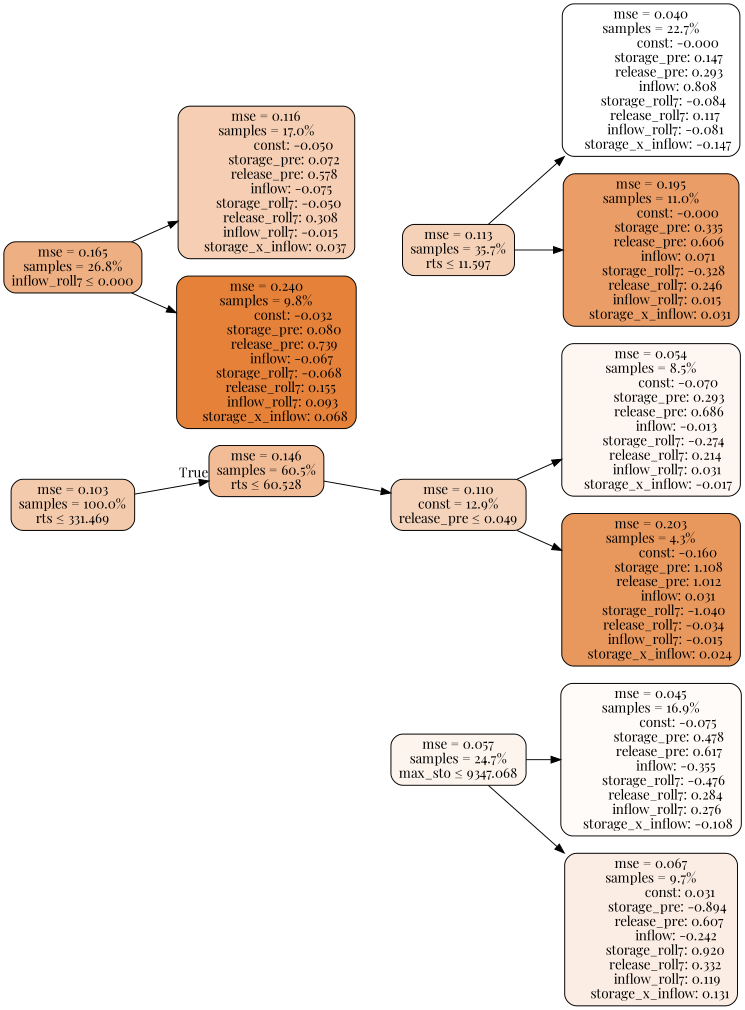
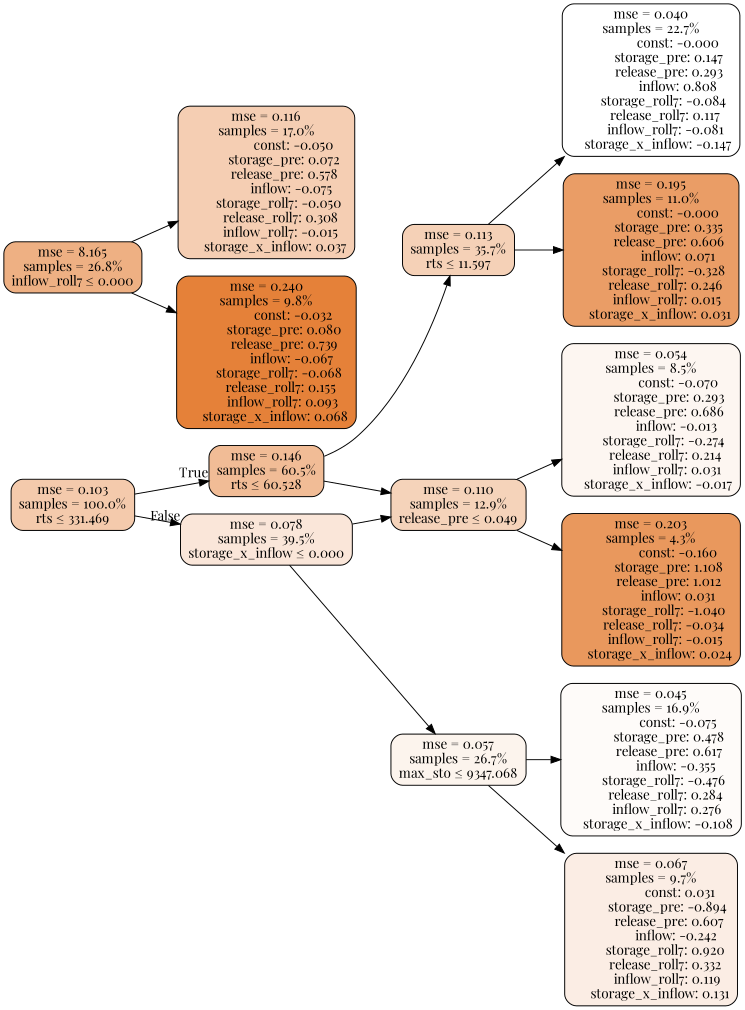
(73, 267) -> (73, 267)
none -> (401, 383)
(459, 505) -> (459, 505)
none -> (266, 540)
(459, 760) -> (459, 760)
